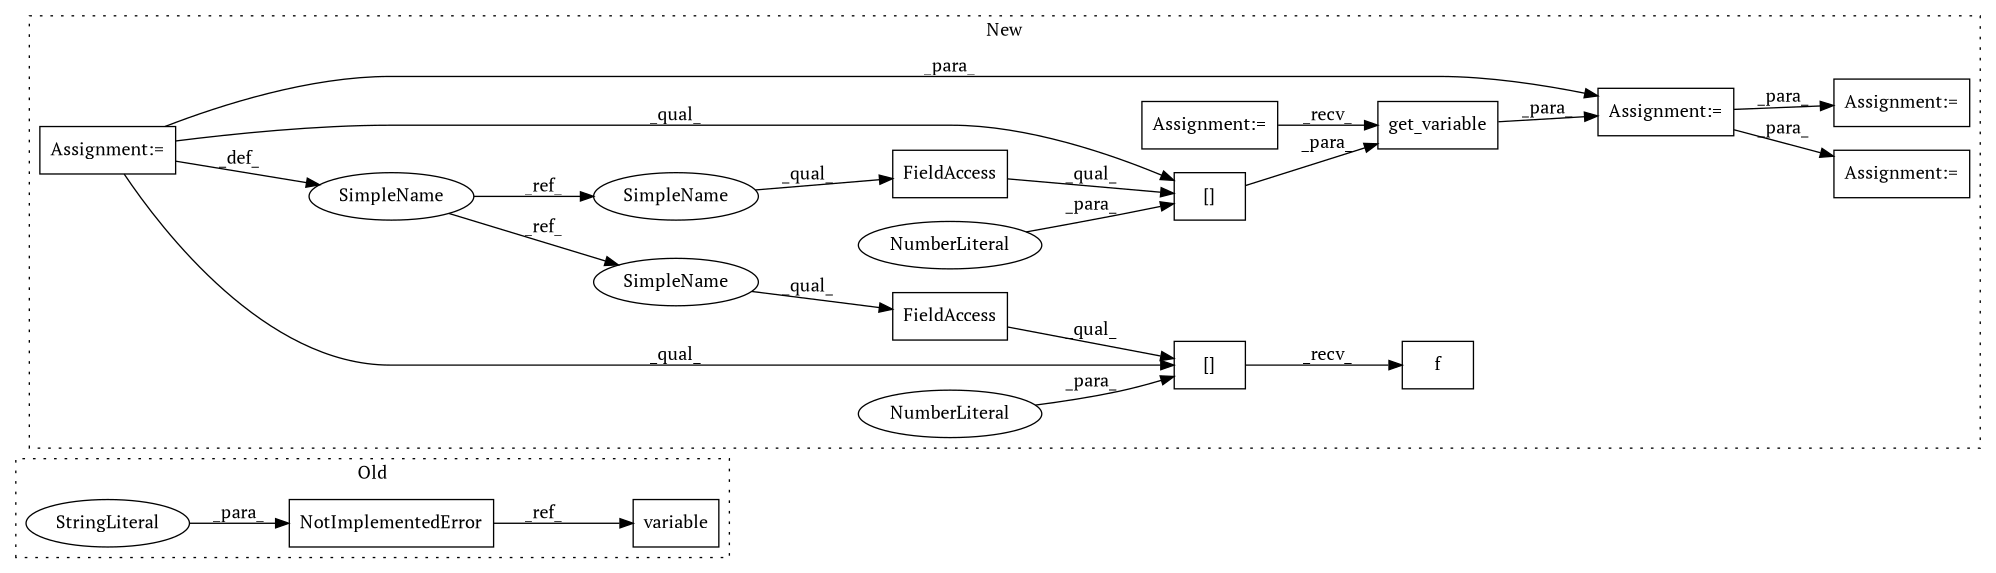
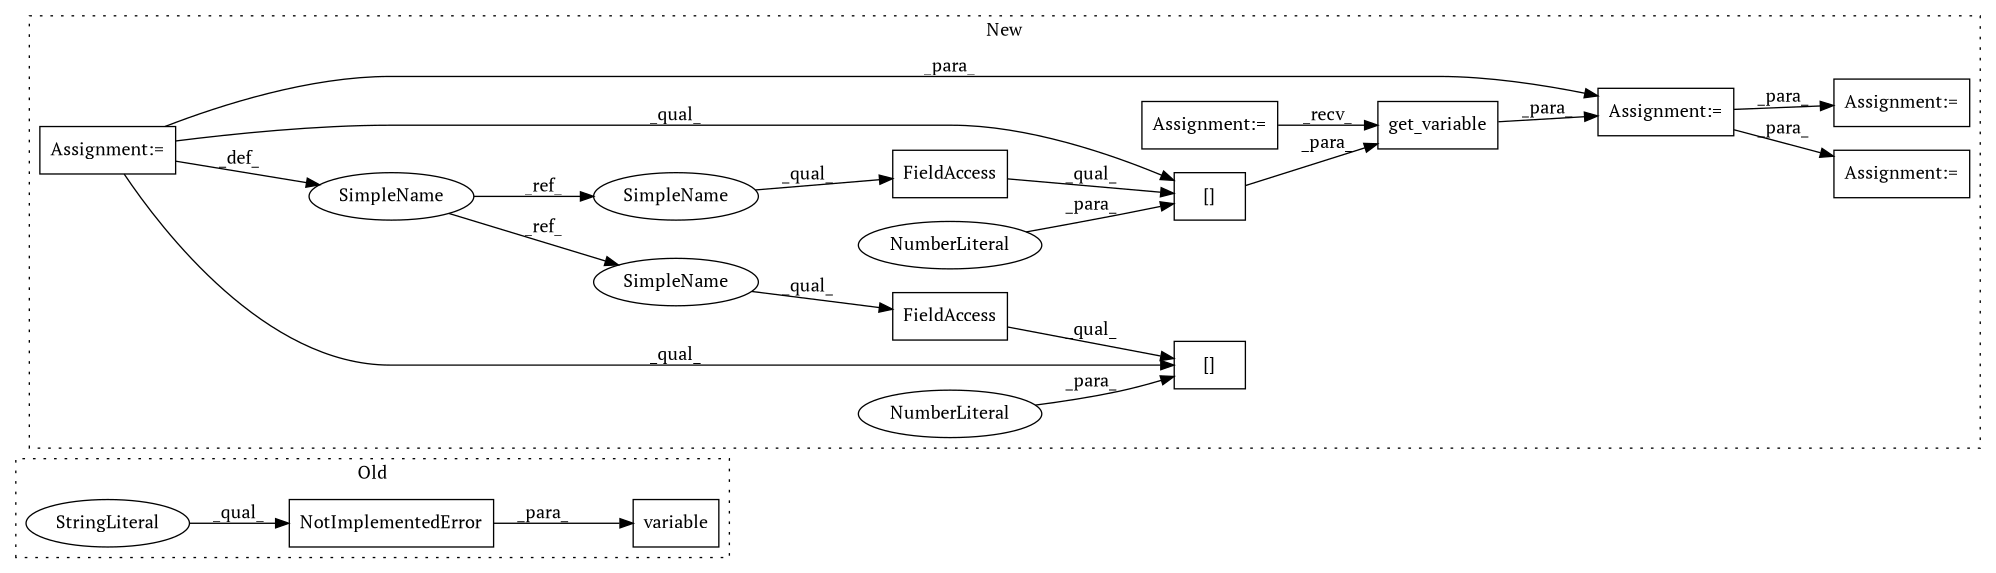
(1438, 365) -> none
(239, 513) -> (239, 513)
(544, 513) -> (544, 513)
